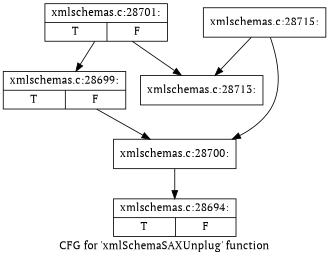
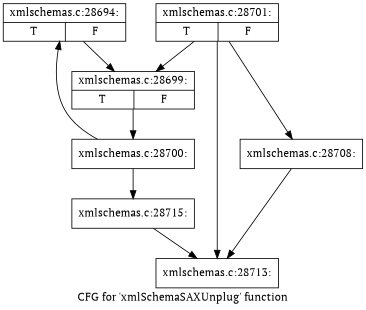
none -> (96, 54)
(277, 94) -> (133, 180)
none -> (301, 154)
